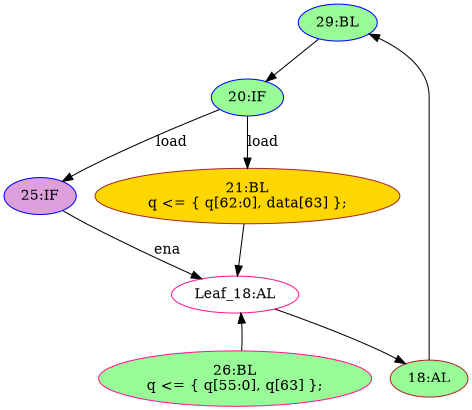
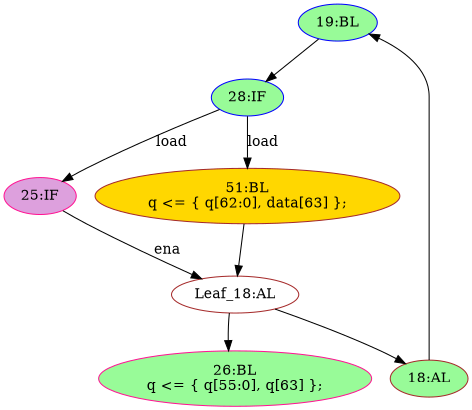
(338, 23) -> (338, 23)
(247, 98) -> (247, 98)
(40, 196) -> (40, 196)
(247, 196) -> (247, 196)
(235, 295) -> (235, 295)
(242, 337) -> (228, 327)
